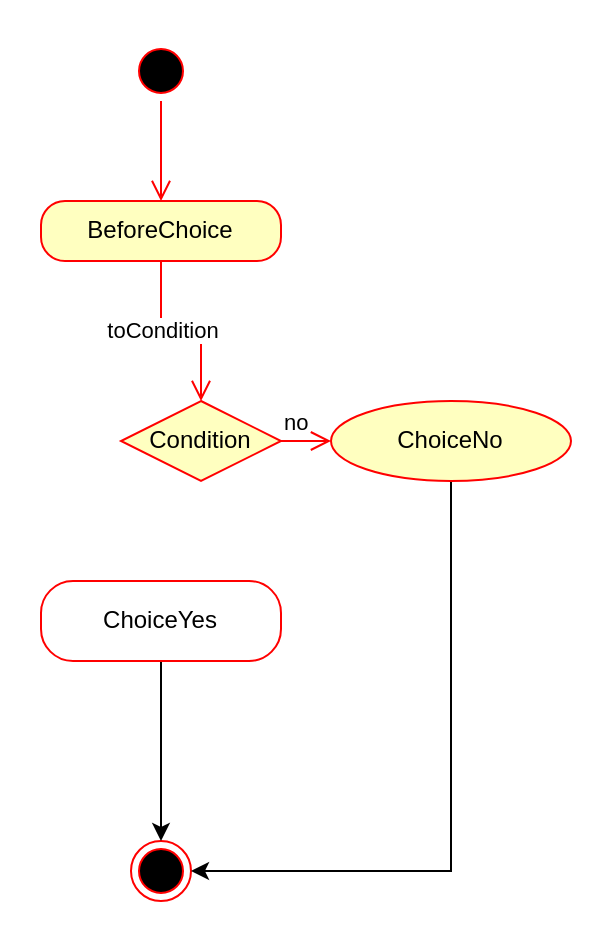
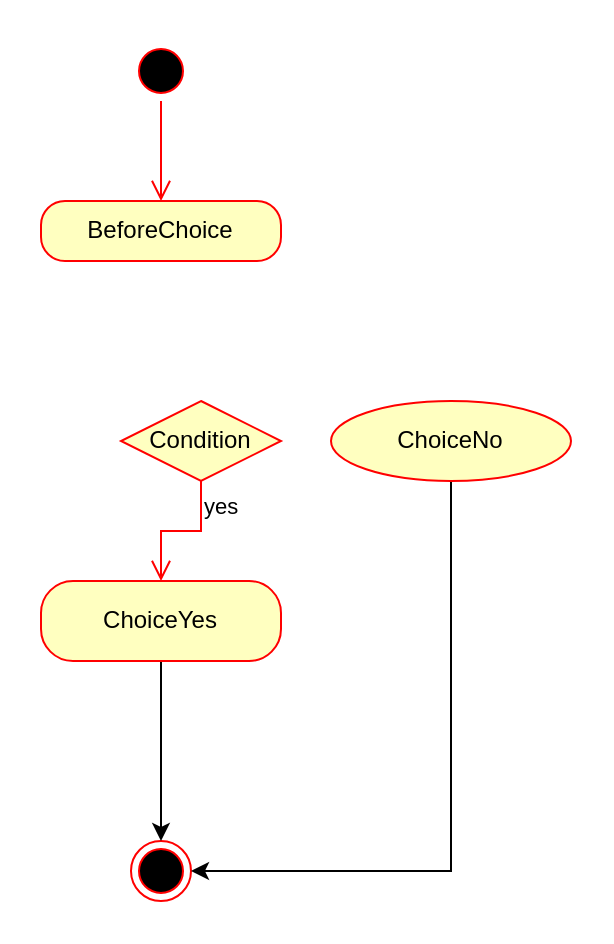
(178, 331) -> none
(303, 441) -> none
none -> (184, 531)
(161, 621) -> (161, 621)
